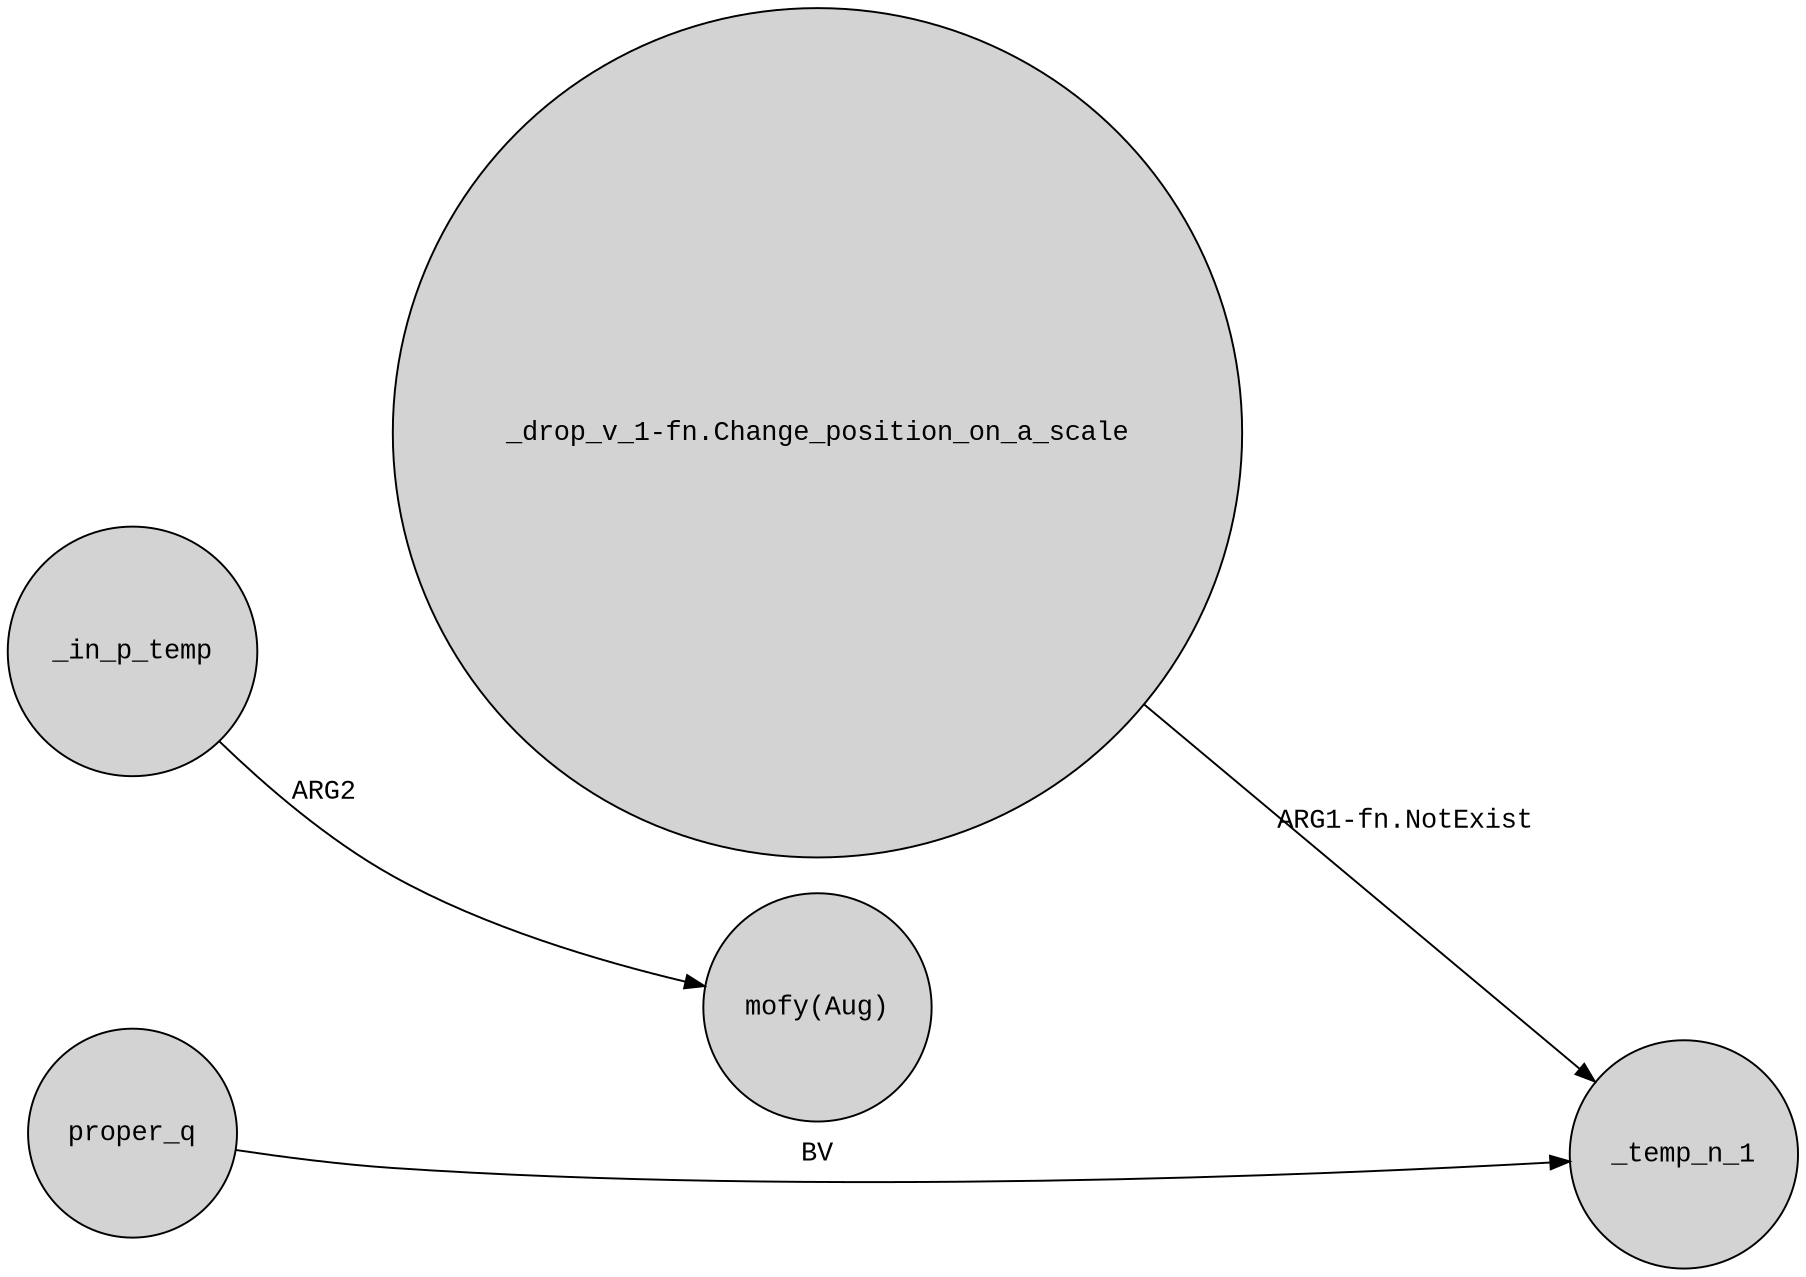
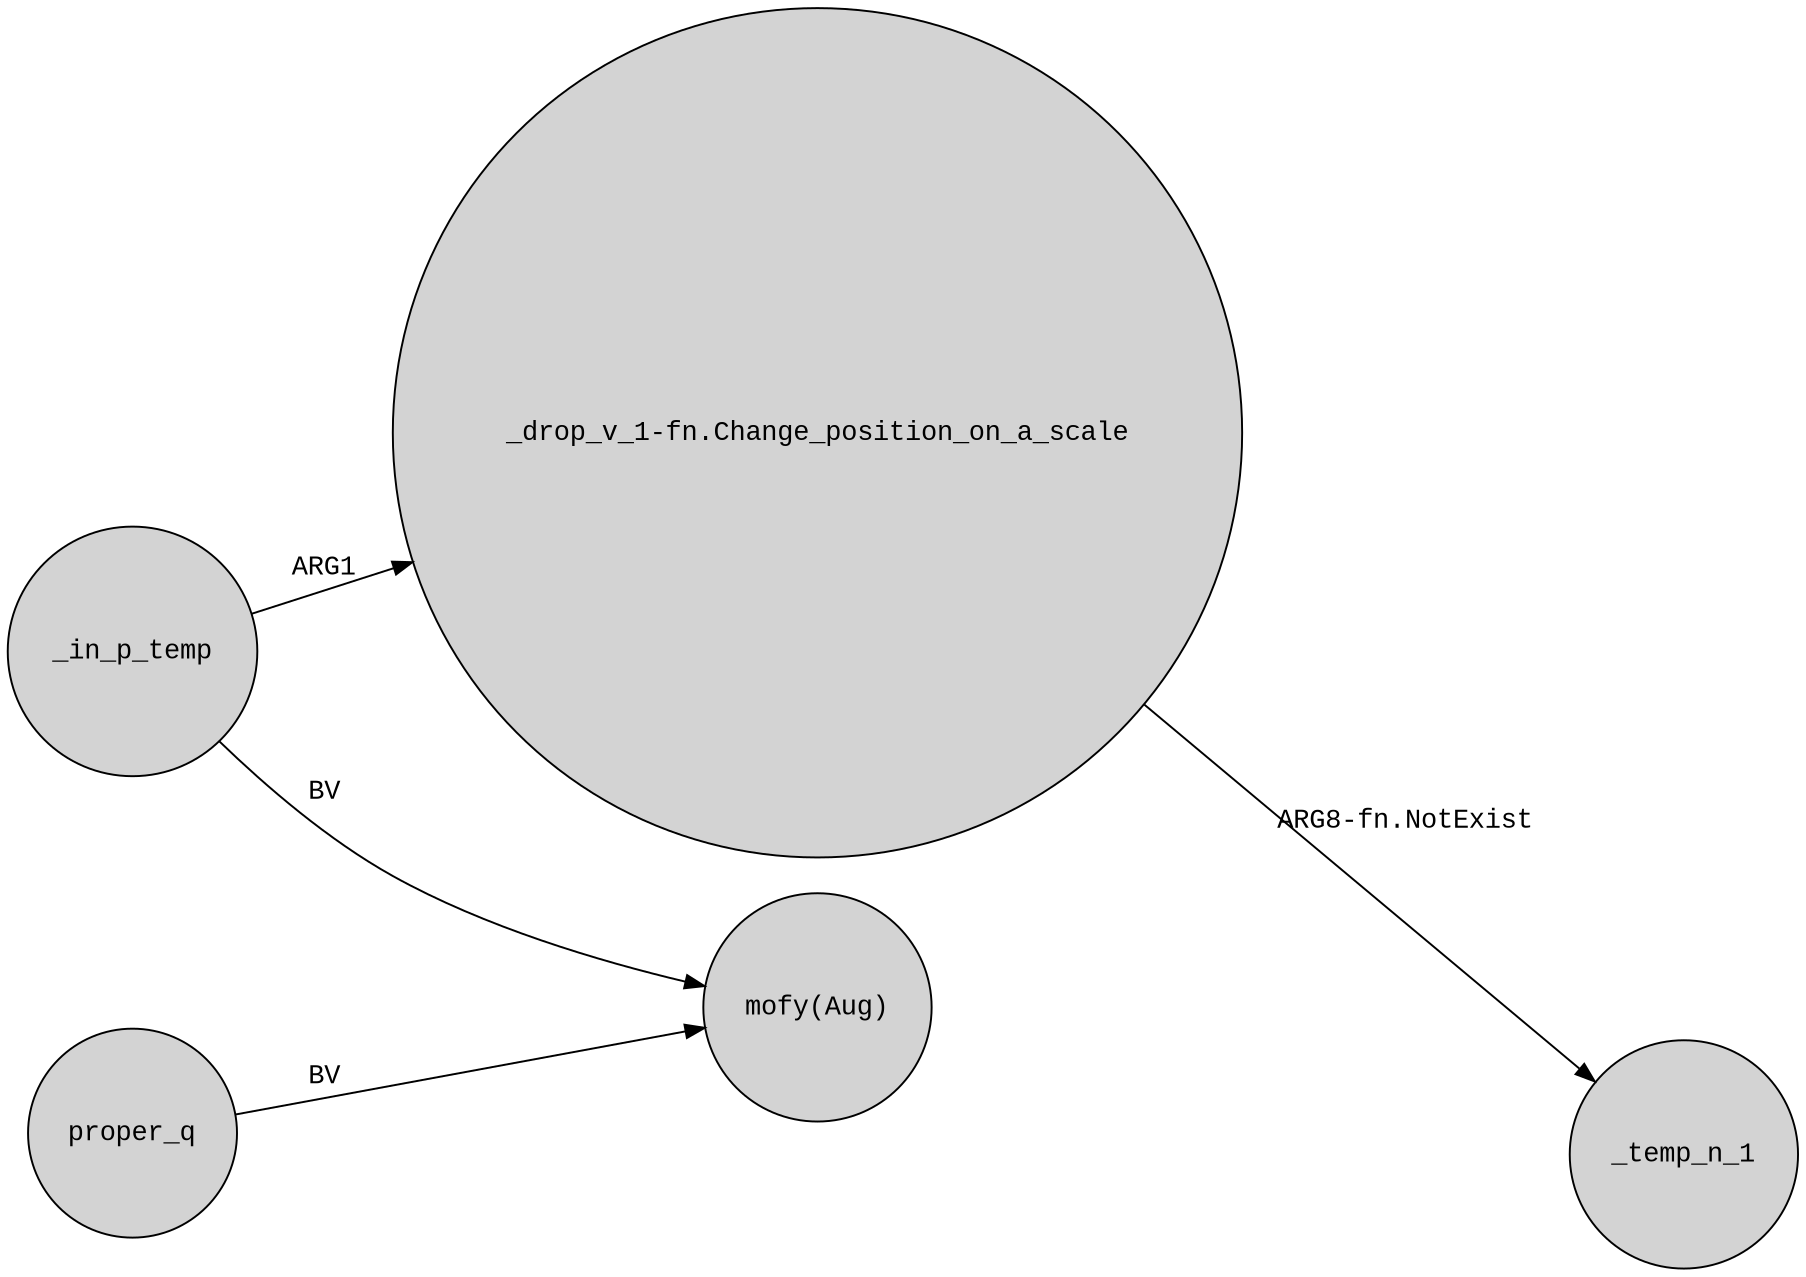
none -> (323, 591)
(325, 792) -> (325, 792)
(1406, 821) -> (1406, 821)
(892, 1182) -> (460, 1073)
